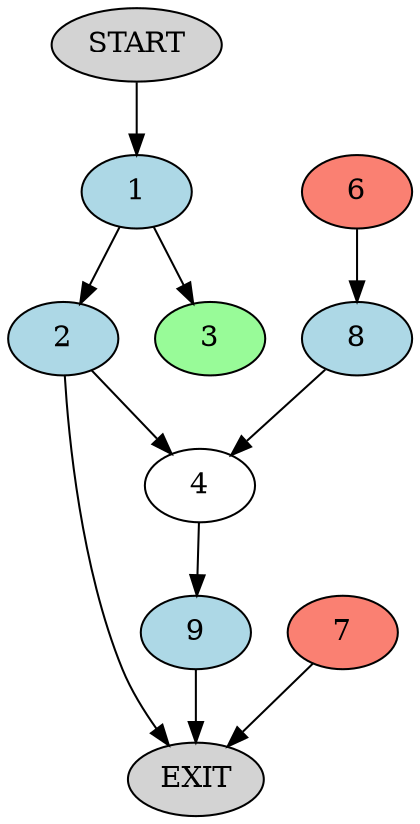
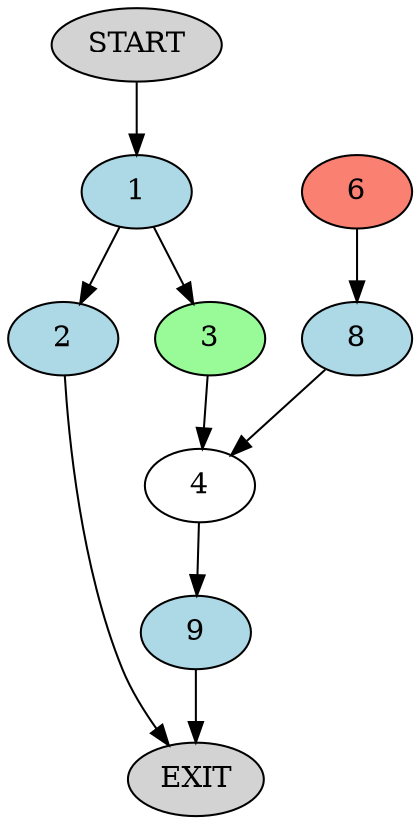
(124, 404) -> (206, 402)
(343, 632) -> none
